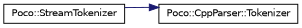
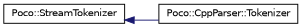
(137, 7) -> (147, 20)
